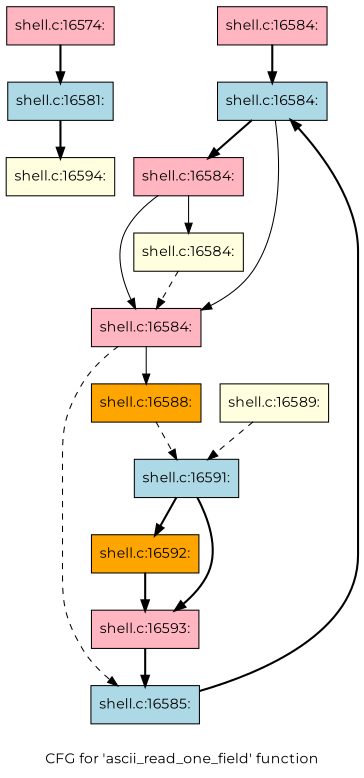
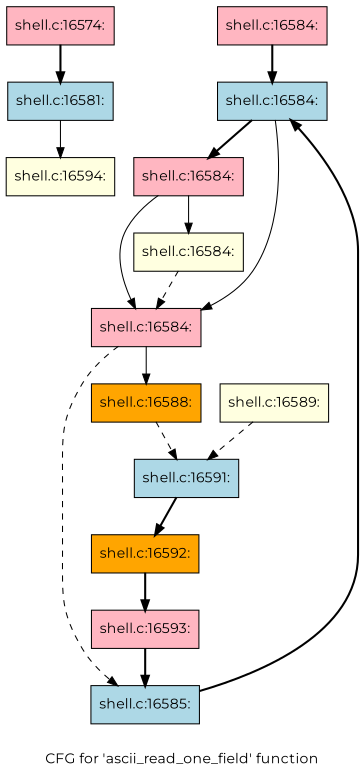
(60, 134) -> (60, 134)
(213, 554) -> none
